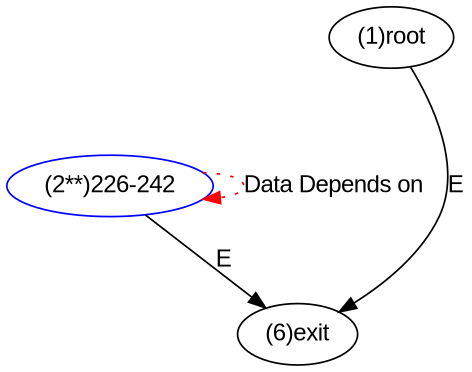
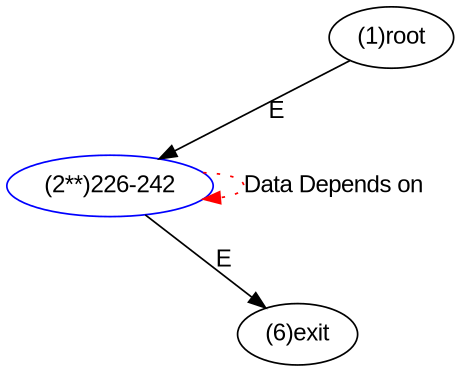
(445, 200) -> (262, 106)
